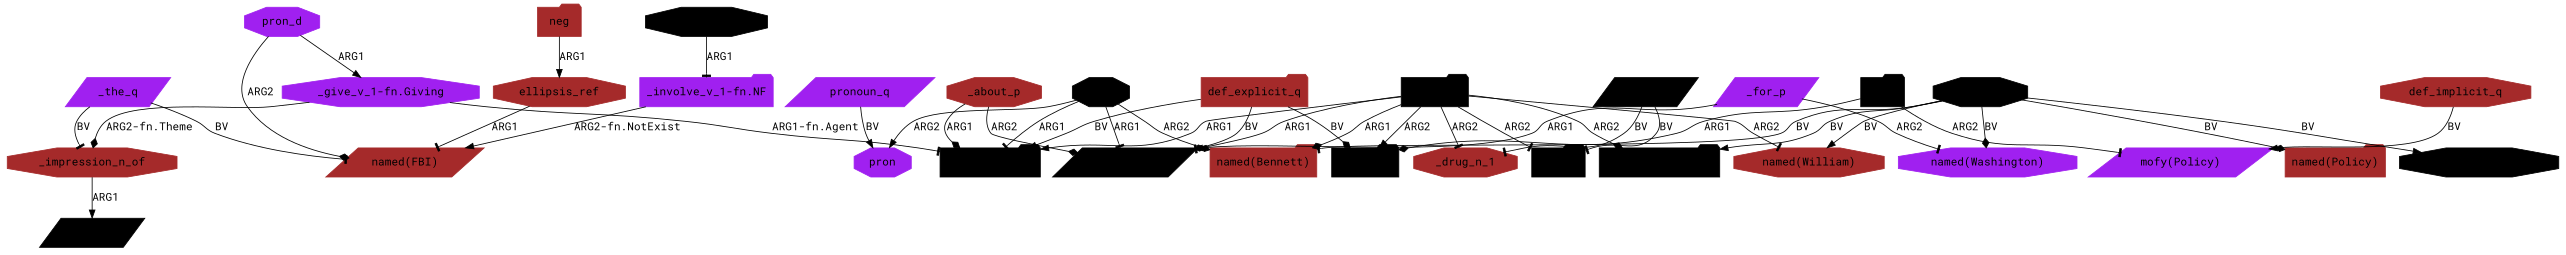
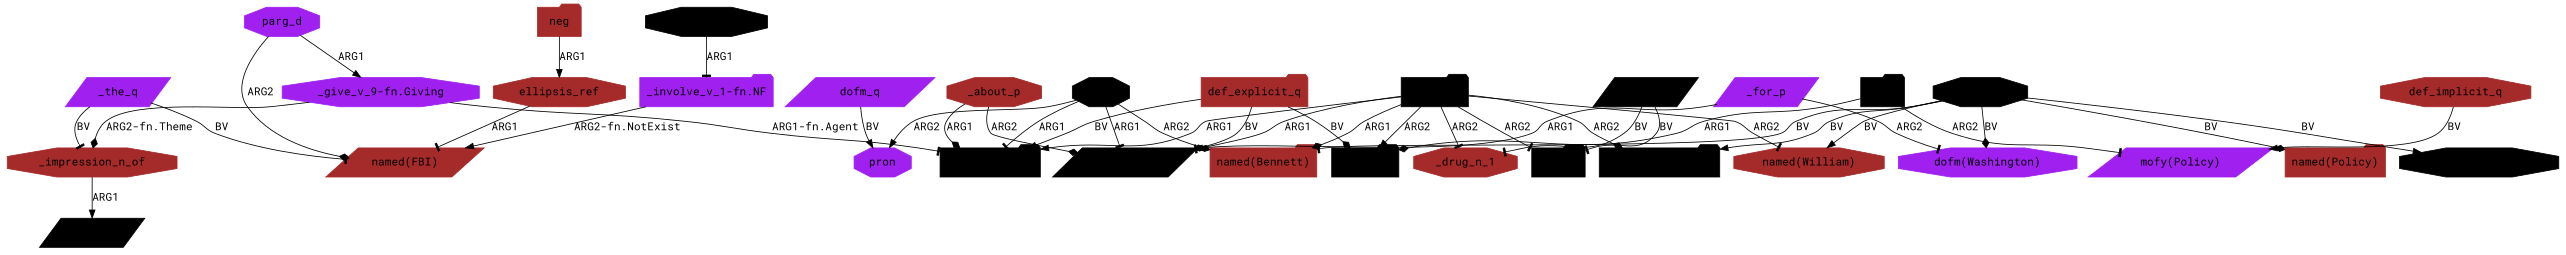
(282, 22) -> (282, 22)
(381, 92) -> (381, 92)
(860, 92) -> (860, 92)
(1988, 162) -> (1988, 162)
